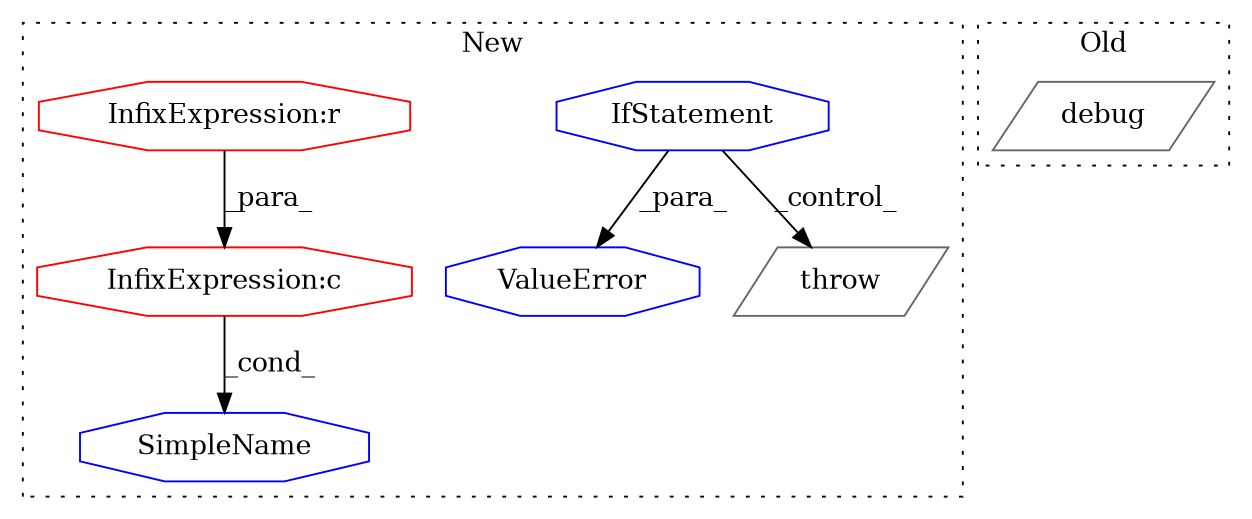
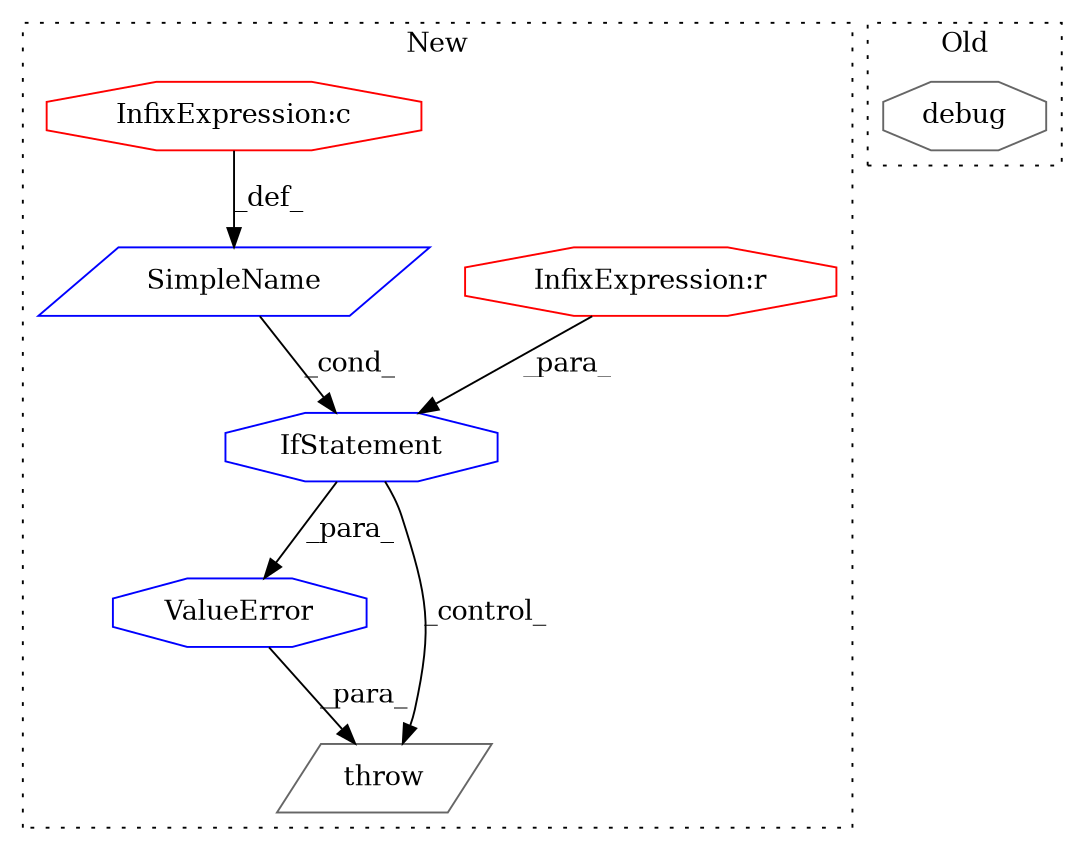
(1104, 116) -> (965, 116)
(225, 189) -> (514, 360)
none -> (292, 357)
(270, 364) -> (269, 199)
(225, 447) -> (234, 282)
none -> (306, 688)
